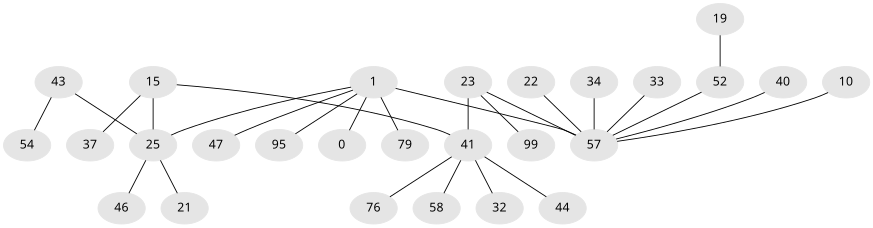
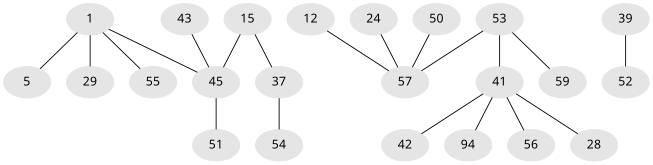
(720, 19) -> (626, 19)
(468, 82) -> (500, 19)
(531, 82) -> (311, 19)
(594, 82) -> (374, 19)
(657, 82) -> none
(783, 82) -> none
(846, 82) -> (437, 19)
(281, 96) -> none
(486, 110) -> none
(43, 114) -> (279, 114)
(657, 114) -> none
(153, 145) -> (216, 82)
(216, 145) -> none
(279, 145) -> (153, 82)
(342, 145) -> (27, 82)
(405, 145) -> (90, 82)
(531, 145) -> (563, 82)
(122, 208) -> none
(185, 208) -> (216, 145)
(374, 208) -> (531, 145)
(437, 208) -> (594, 145)
(500, 208) -> (405, 145)
(563, 208) -> (468, 145)
